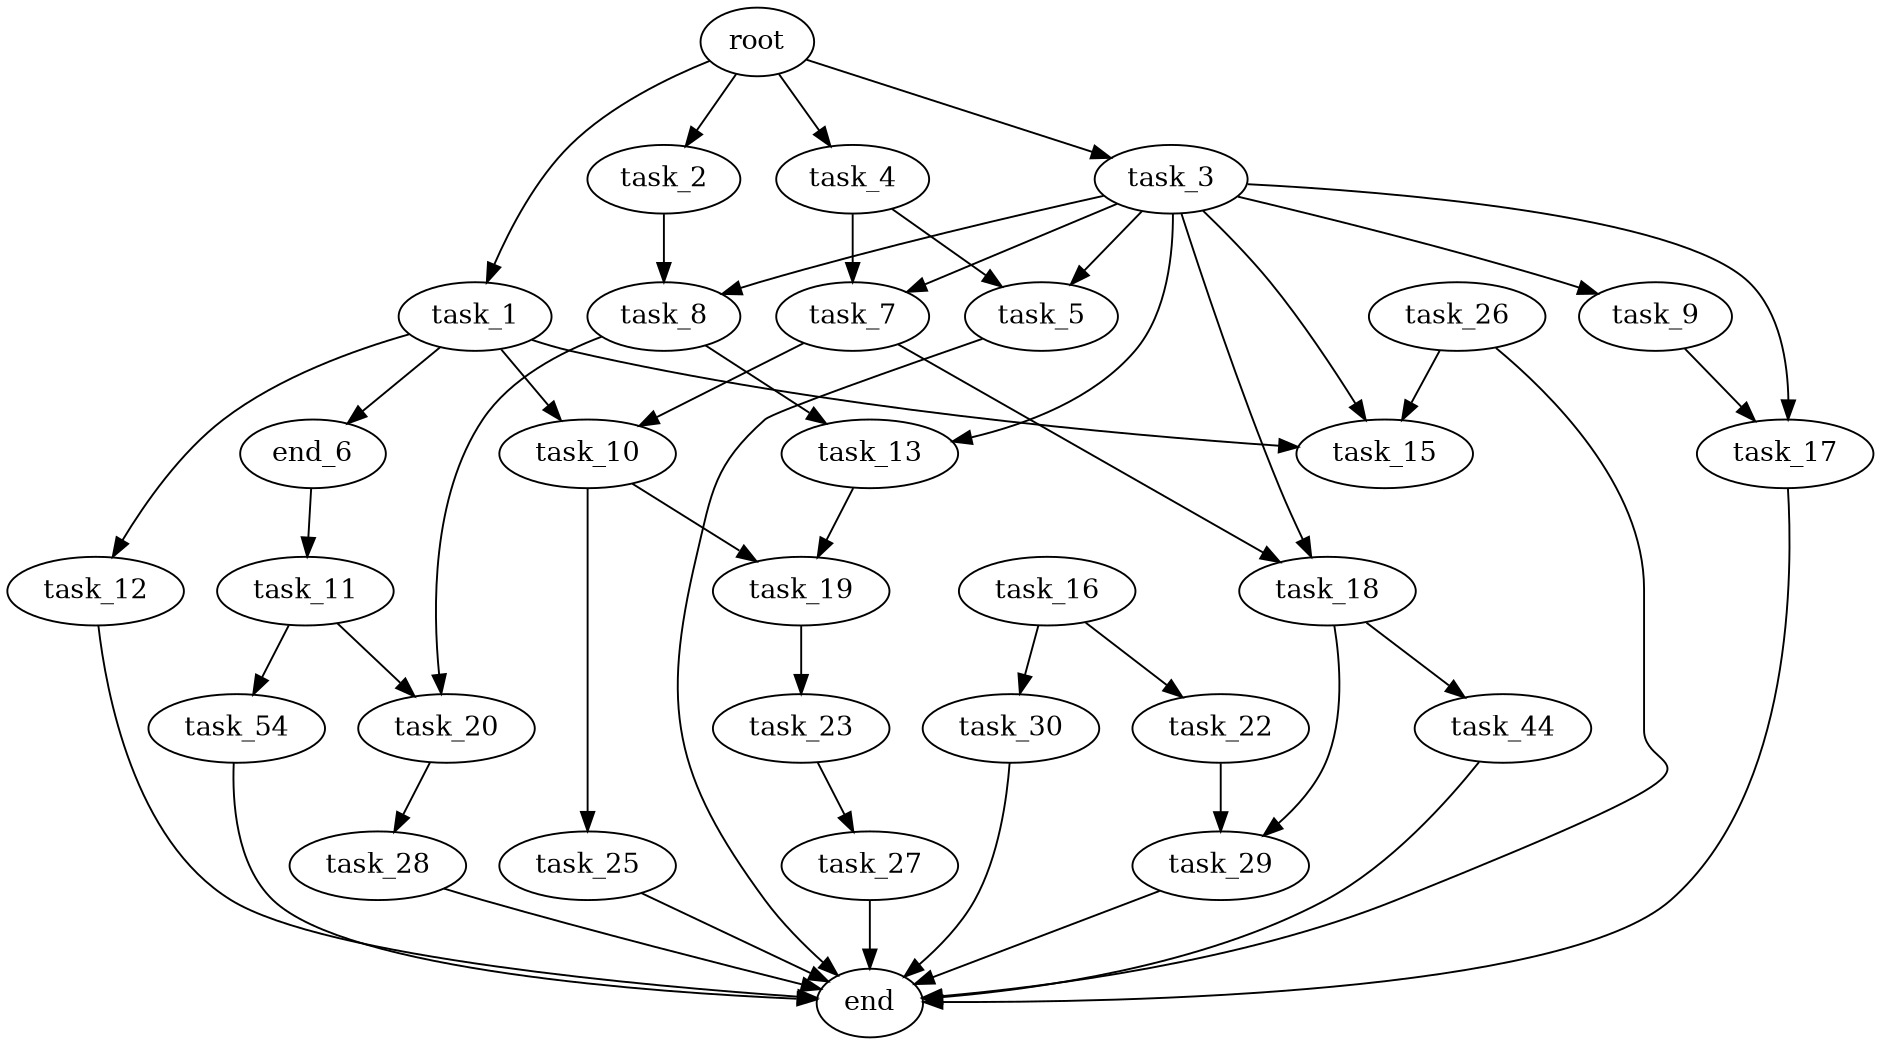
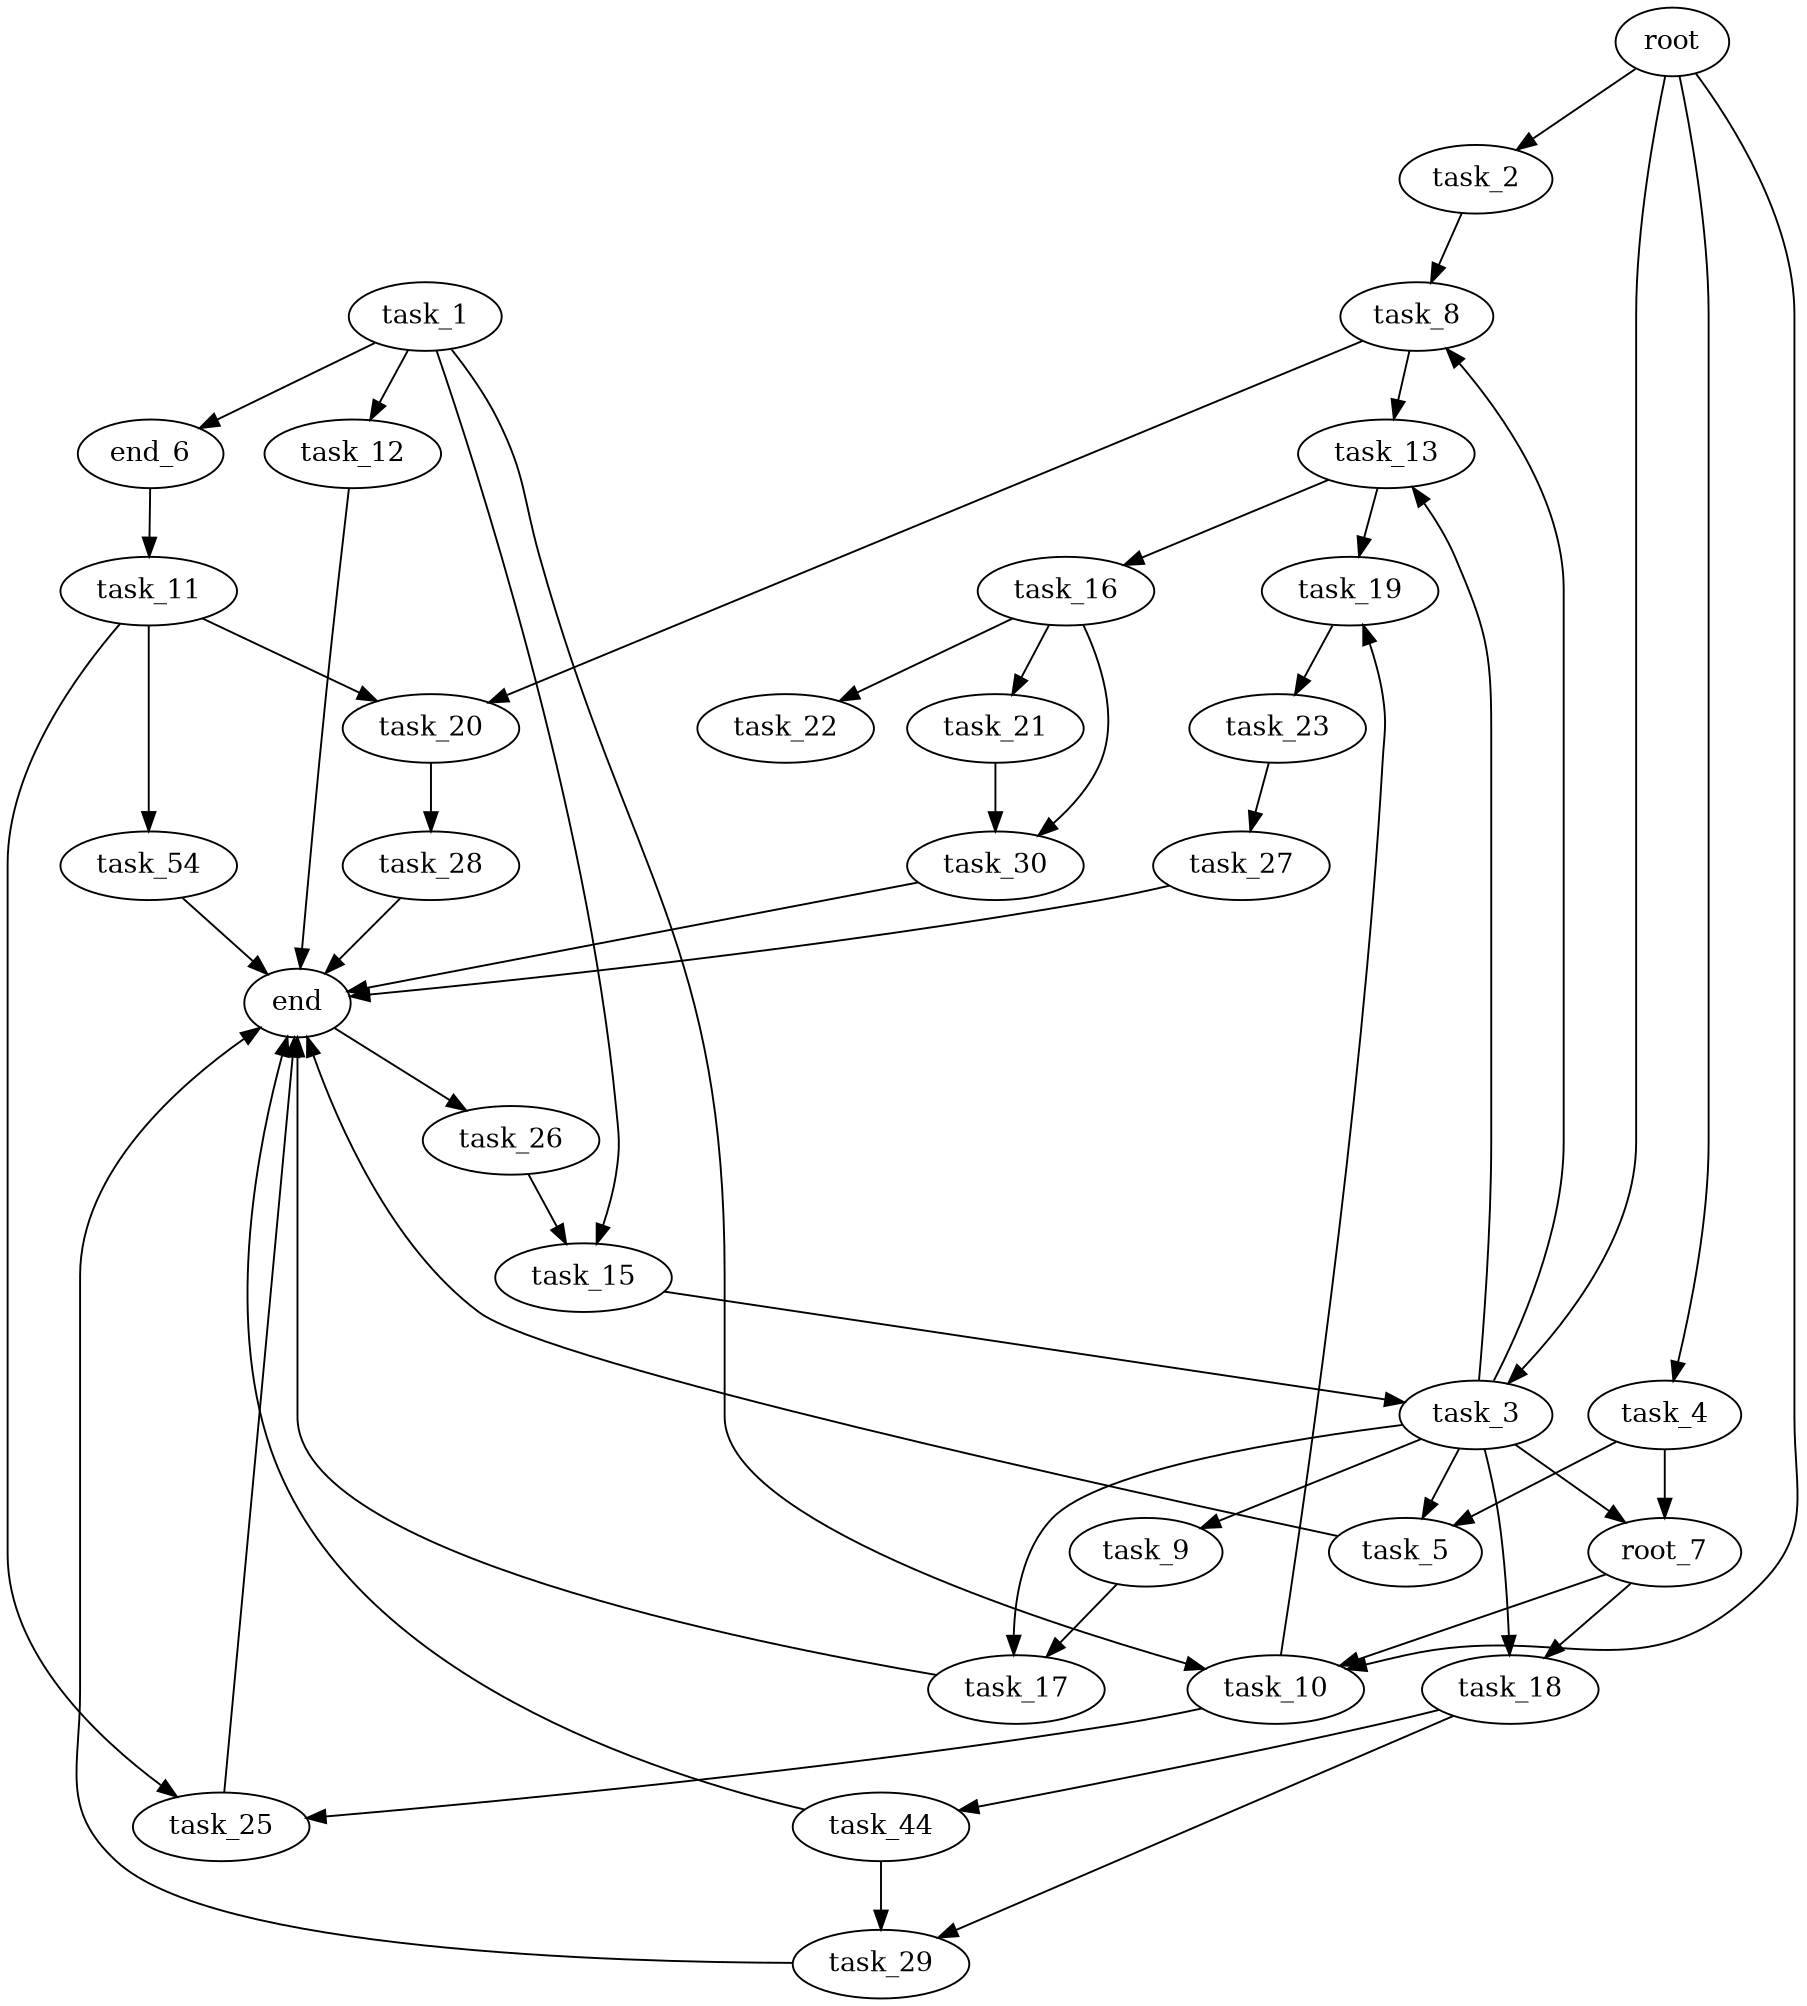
(578, 138) -> (1794, 1030)
(1286, 302) -> (1025, 1346)
(853, 317) -> (1665, 1552)
none -> (1235, 519)
none -> (995, 728)
(1221, 788) -> (881, 1886)
(1543, 839) -> (392, 1064)
none -> (8, 1217)
